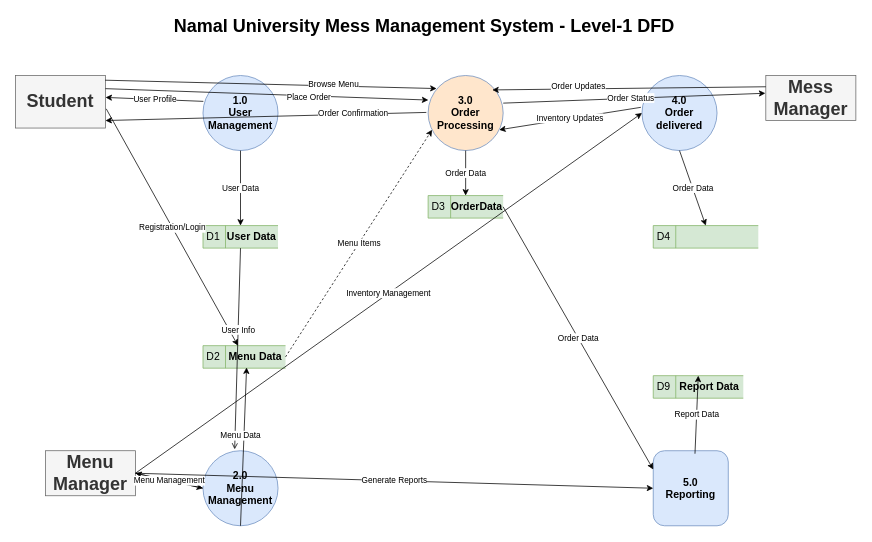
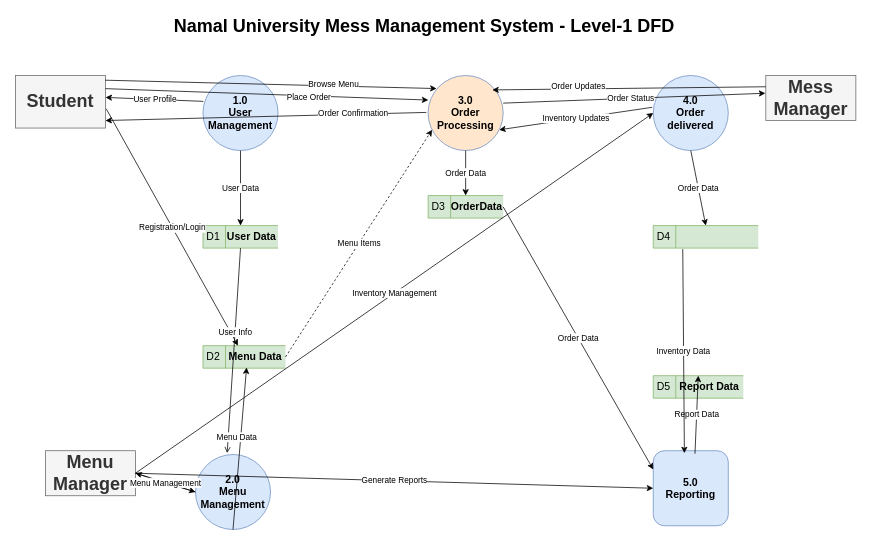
(679, 113) -> (690, 113)
none -> (683, 336)
(662, 387) -> (662, 387)
(240, 488) -> (233, 492)
